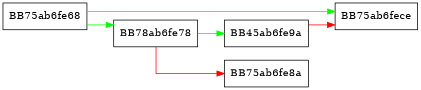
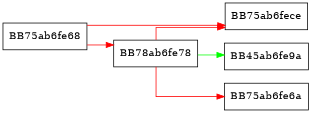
(207, 12) -> (149, 25)
(97, 25) -> (97, 45)
(318, 25) -> (181, 27)
(266, 74) -> (266, 97)
